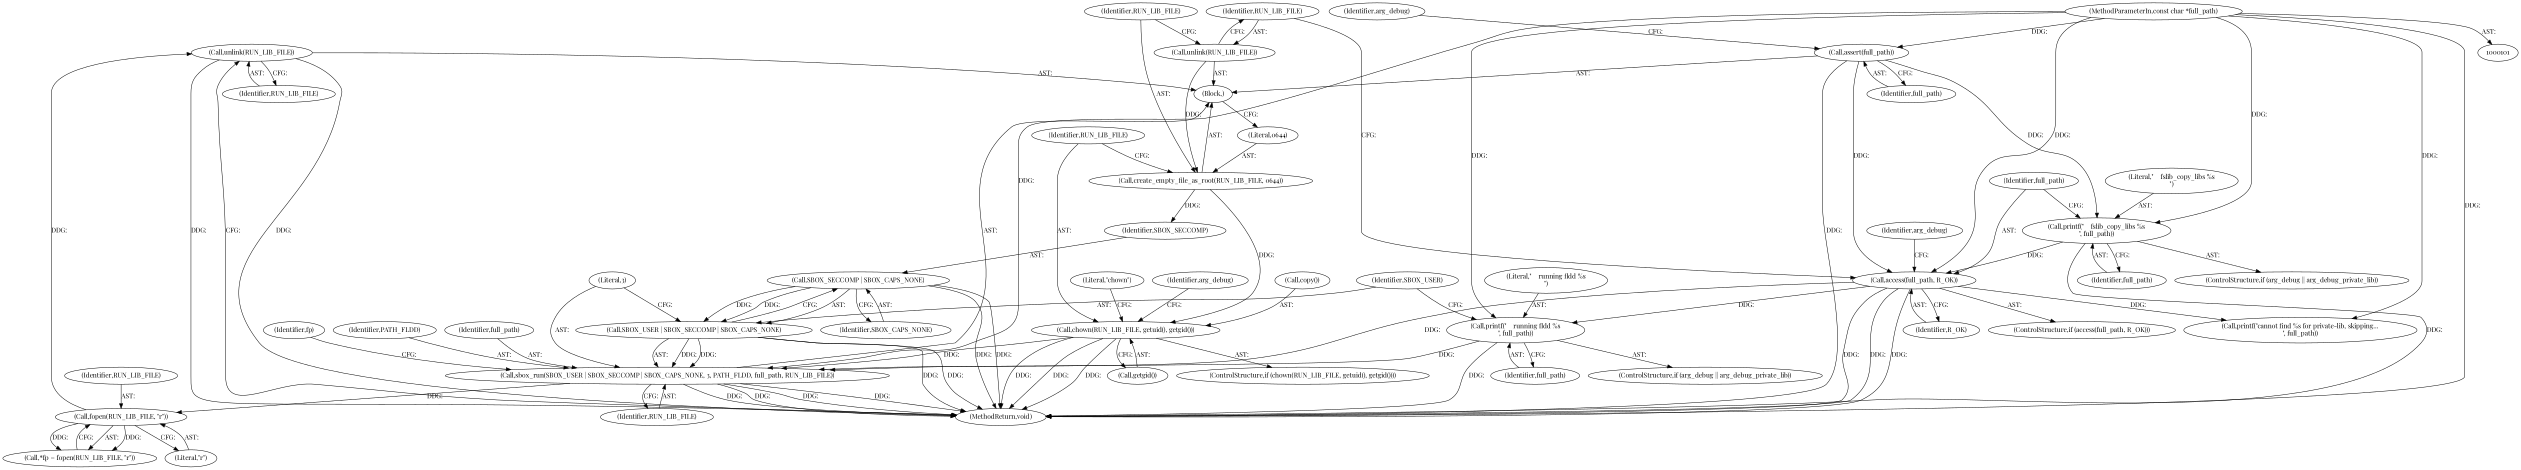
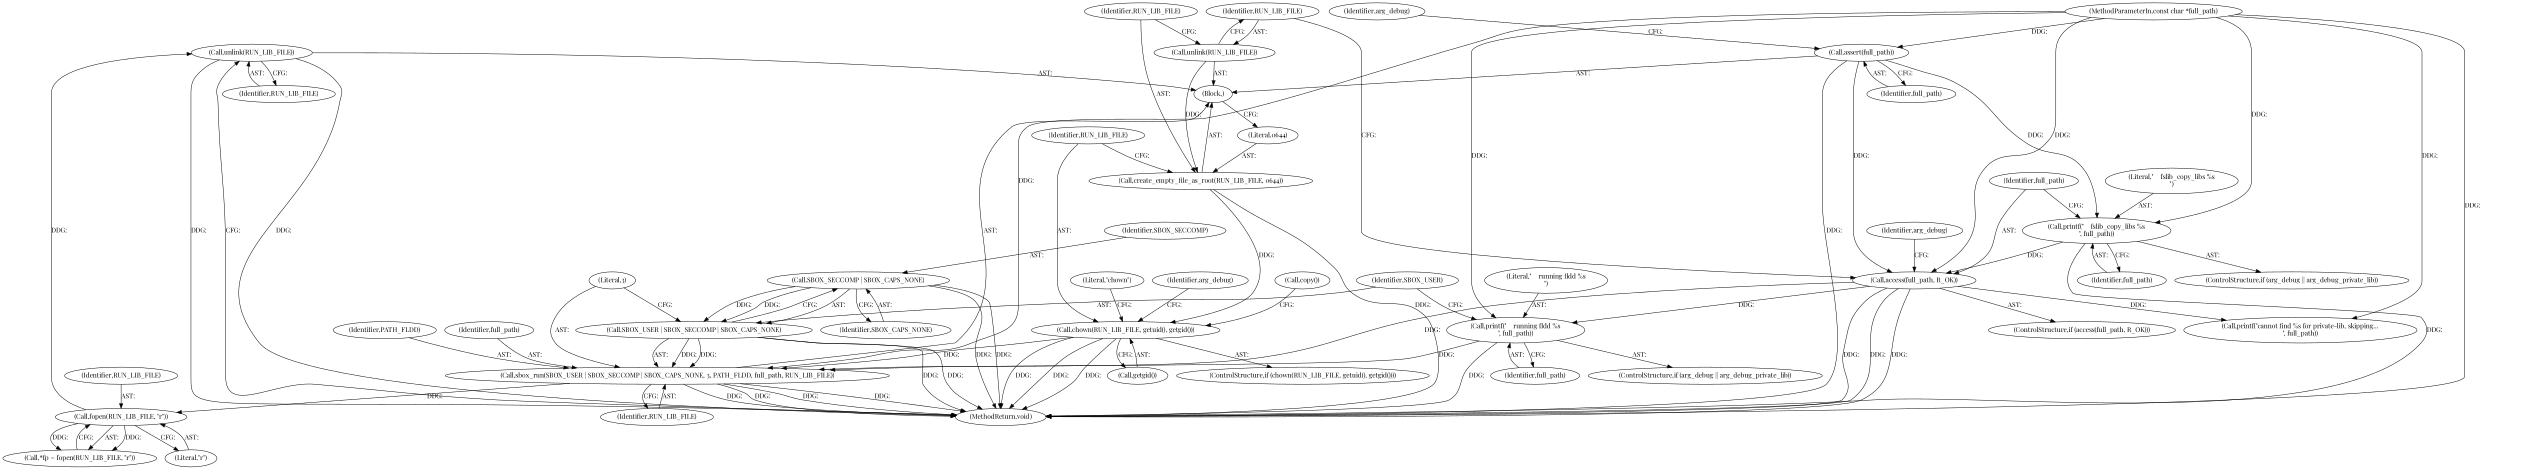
(2498, 53) -> none
(1184, 204) -> (1406, 395)
(1288, 305) -> (1288, 305)
(294, 330) -> none
(1941, 330) -> none
